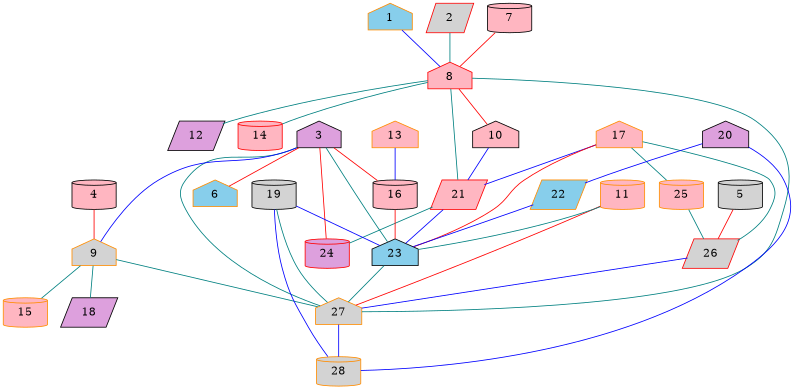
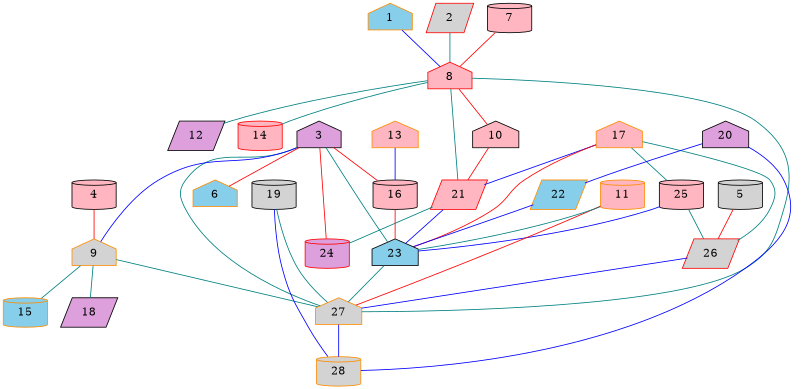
(478, 164) -> (478, 164)
(681, 195) -> (681, 195)
(338, 226) -> (552, 233)
(25, 312) -> (25, 312)
